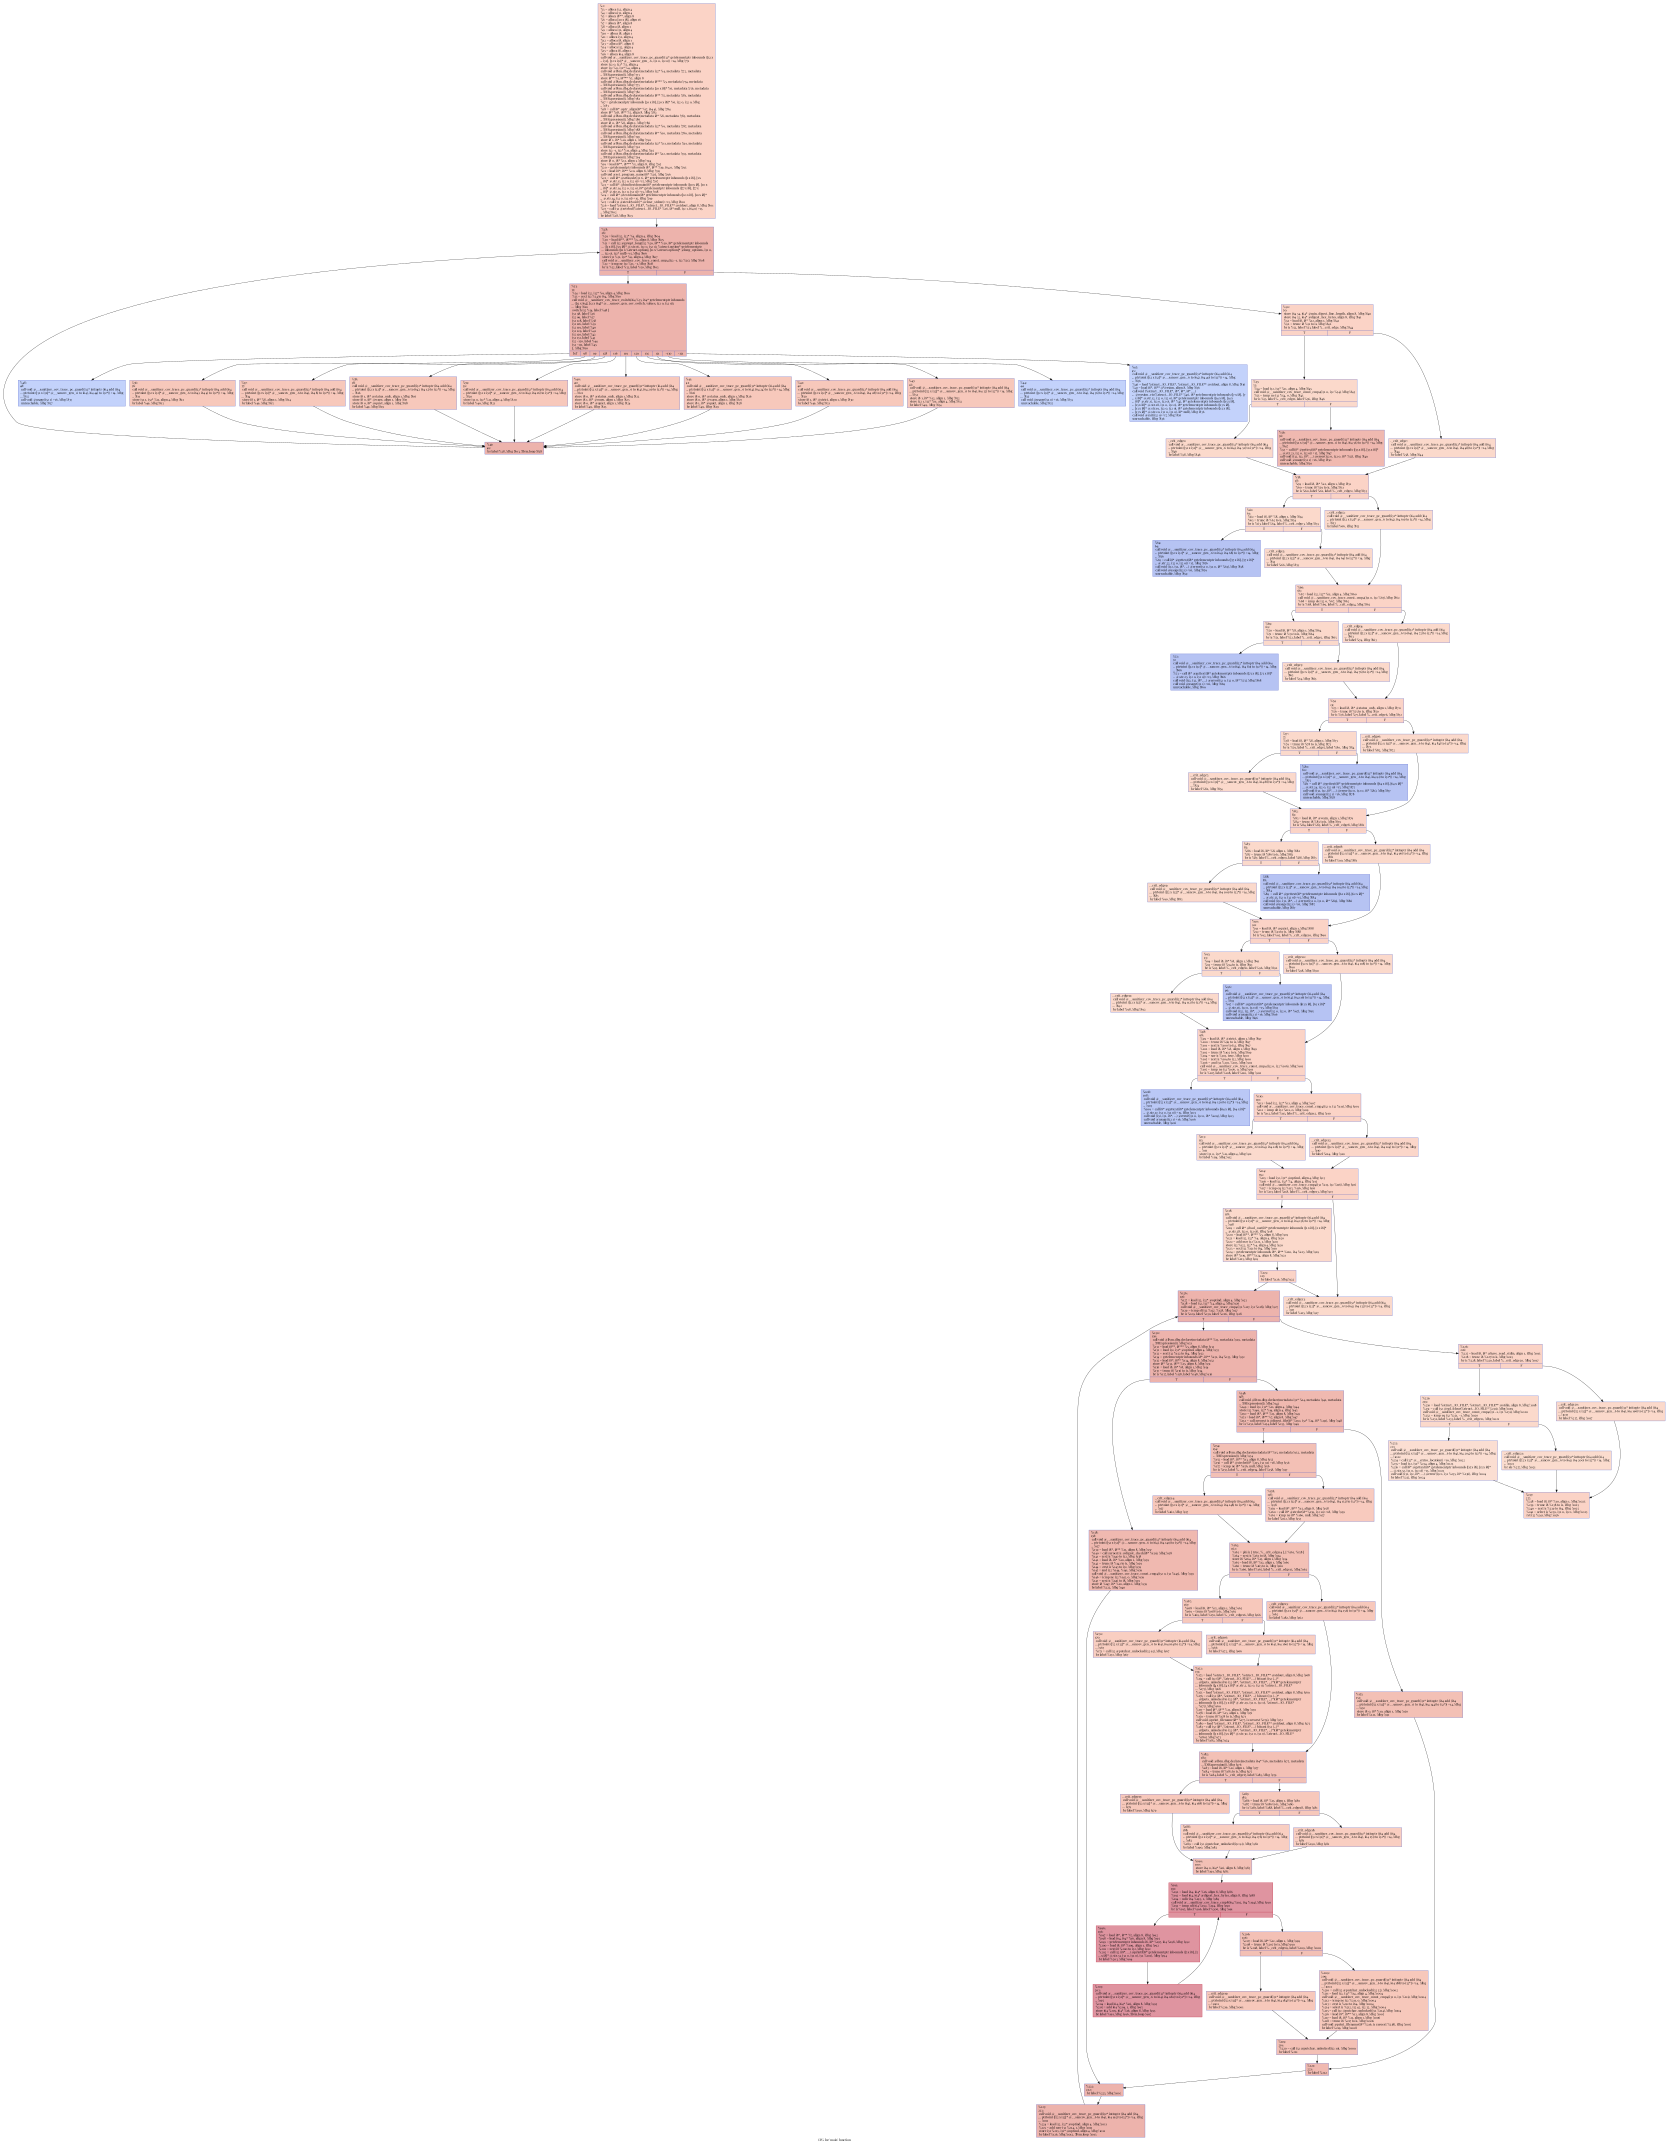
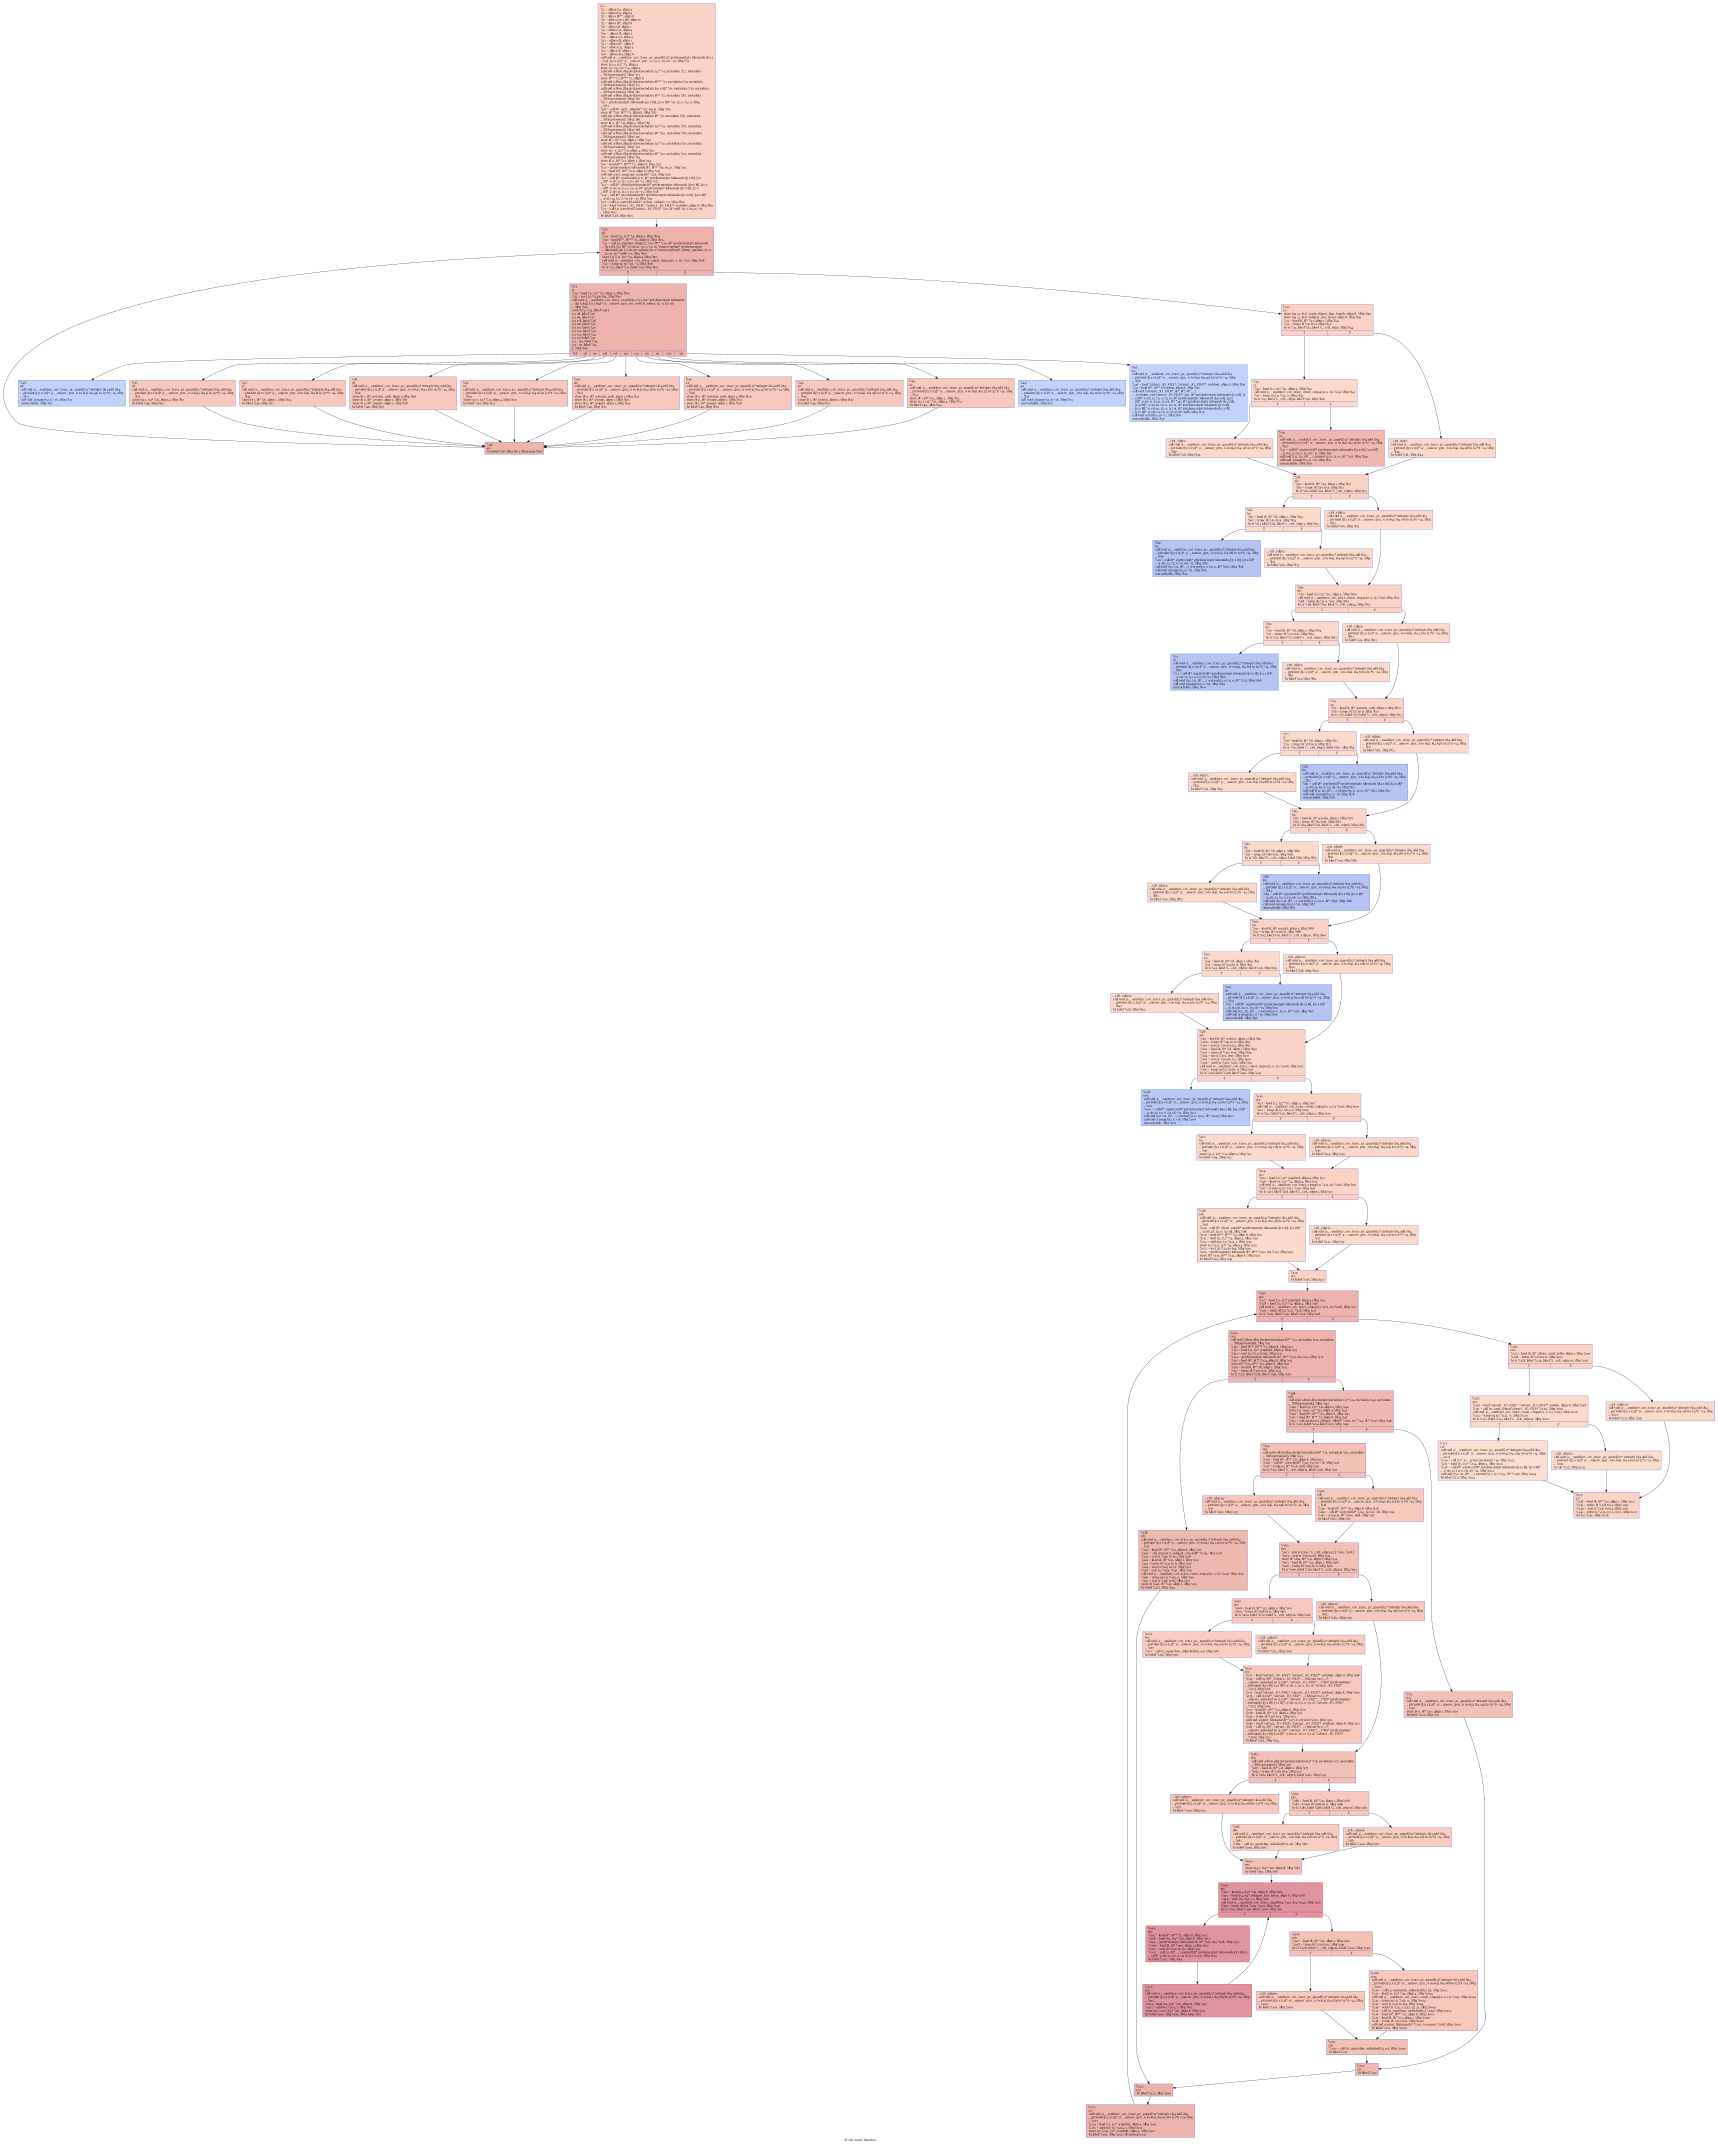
(584, 334) -> (584, 334)
(1303, 1289) -> (1334, 1257)
